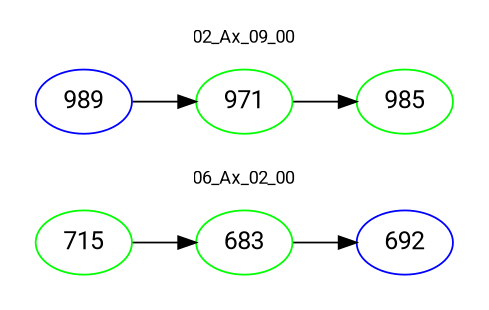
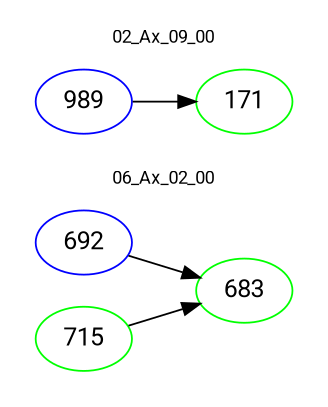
(244, 102) -> (244, 102)
(405, 102) -> none
(316, 243) -> (156, 264)
